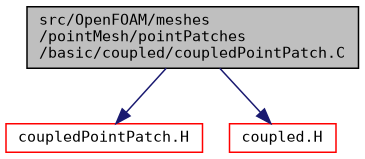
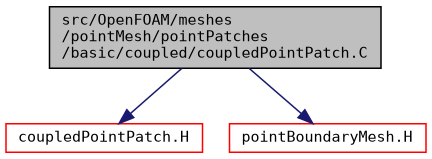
(283, 138) -> (328, 138)
